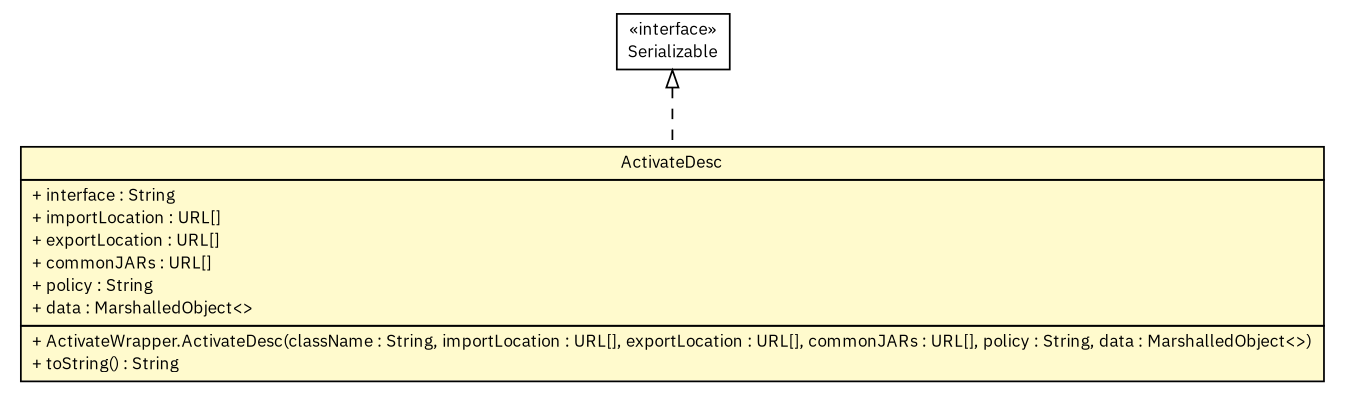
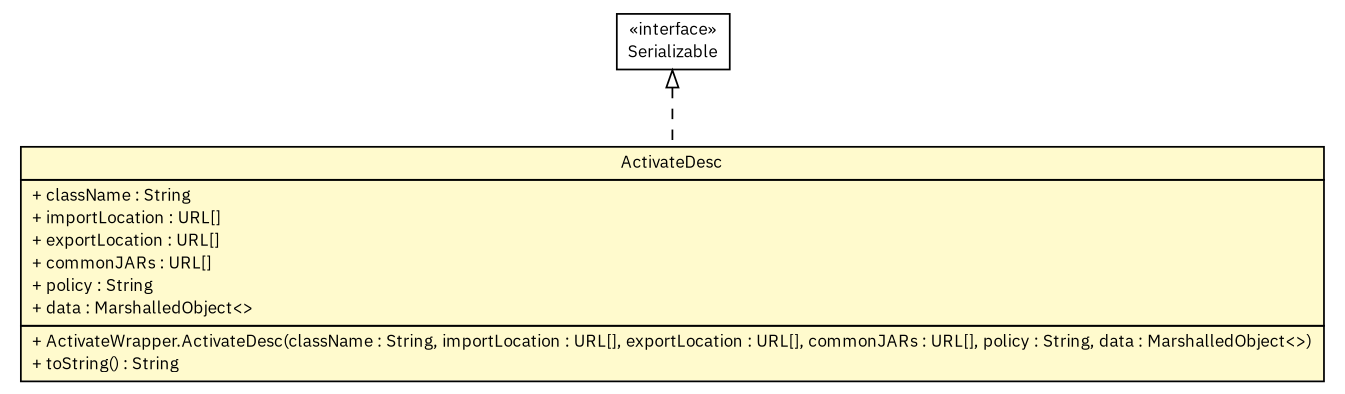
(104, 195) -> (112, 195)
